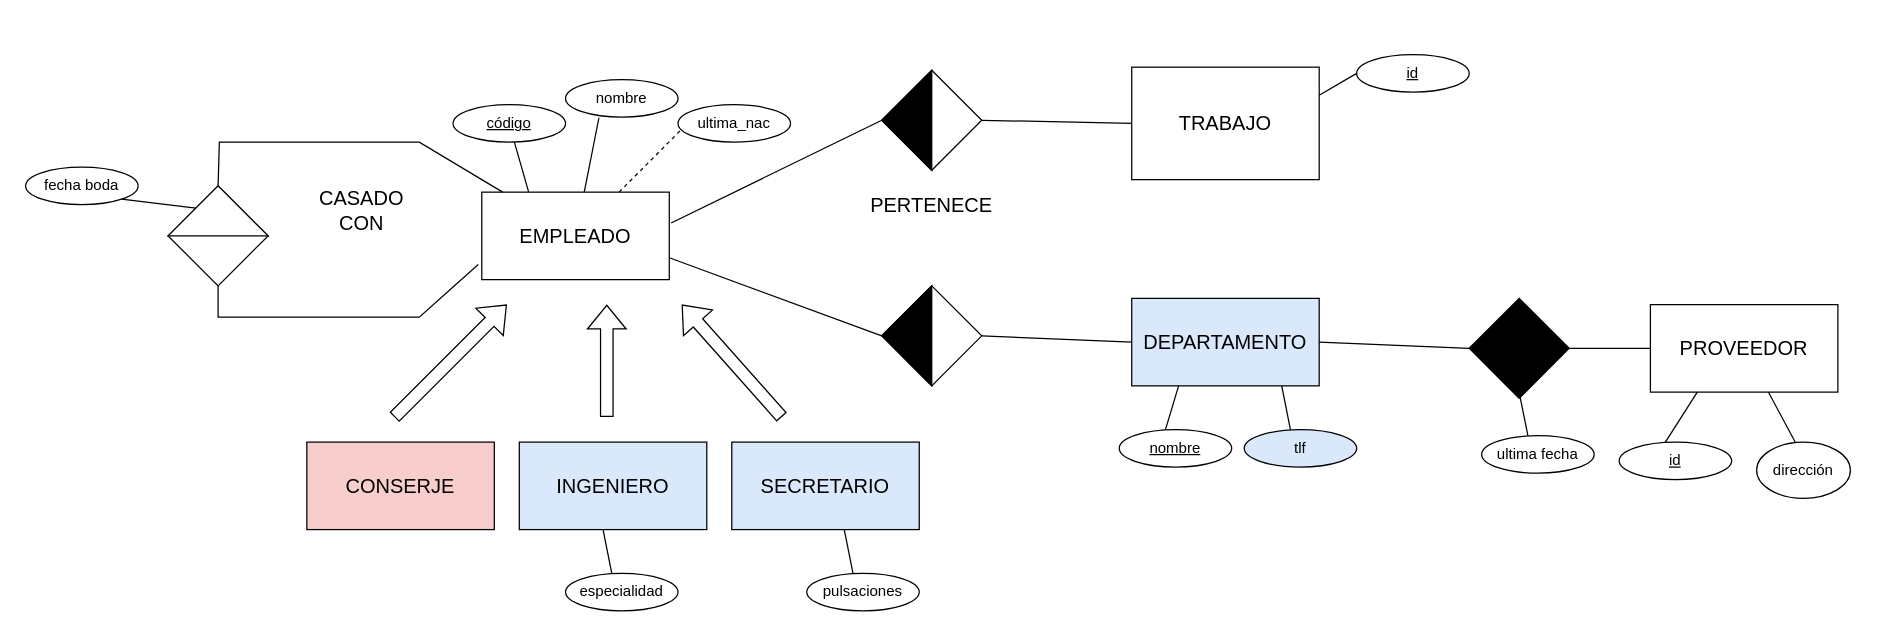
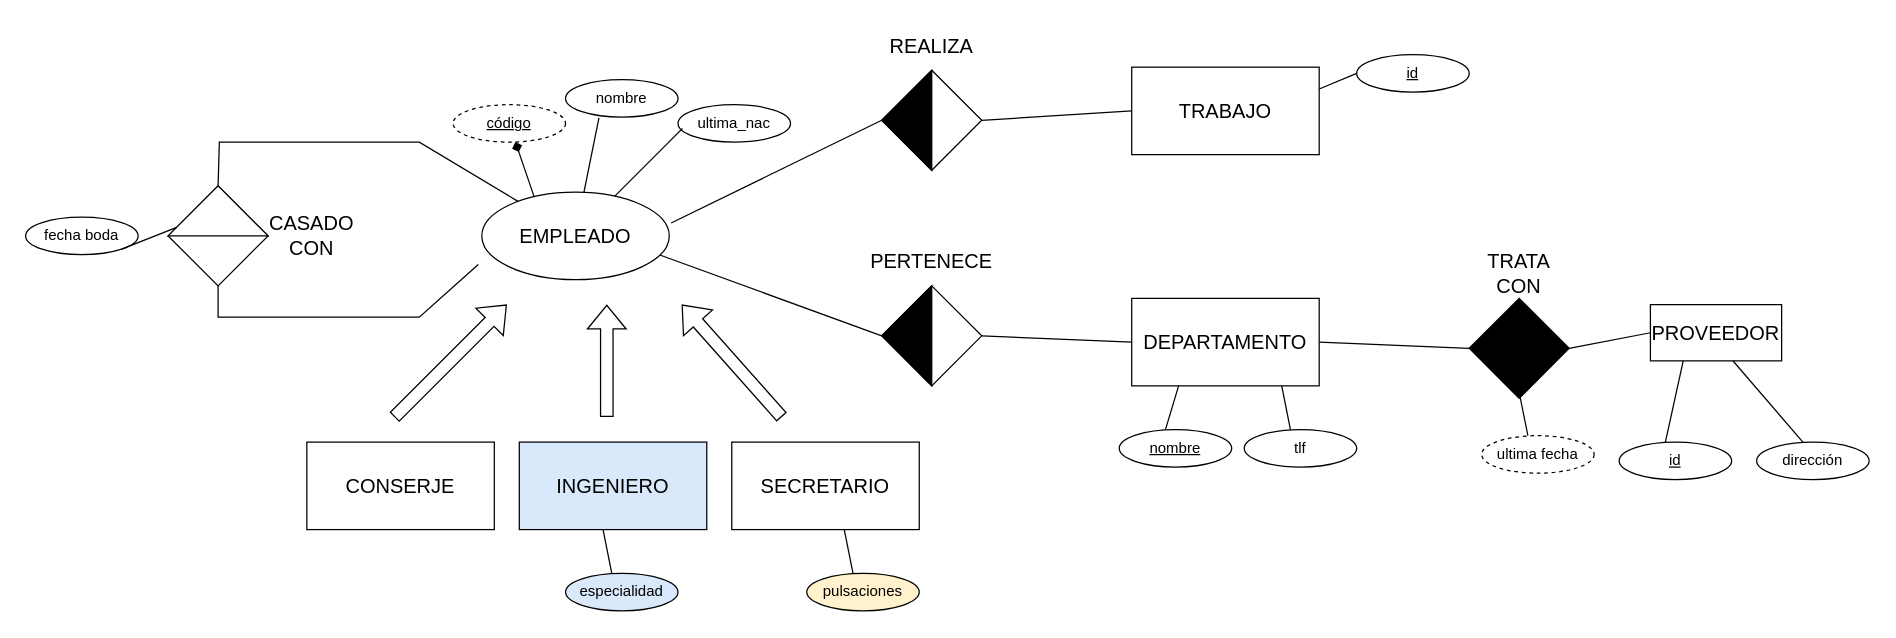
none -> (932, 45)
(509, 123) -> (509, 123)
(1226, 123) -> (1226, 111)
(651, 160) -> (648, 162)
(522, 167) -> (526, 174)
(82, 186) -> (82, 236)
(932, 204) -> (932, 261)
(362, 211) -> (312, 236)
(576, 236) -> (576, 236)
none -> (1519, 273)
(1226, 342) -> (1226, 342)
(1744, 348) -> (1716, 333)
(1301, 448) -> (1301, 448)
(1538, 454) -> (1538, 454)
(1804, 470) -> (1813, 461)
(401, 486) -> (401, 486)
(826, 486) -> (826, 486)
(622, 592) -> (622, 592)
(863, 592) -> (863, 592)
